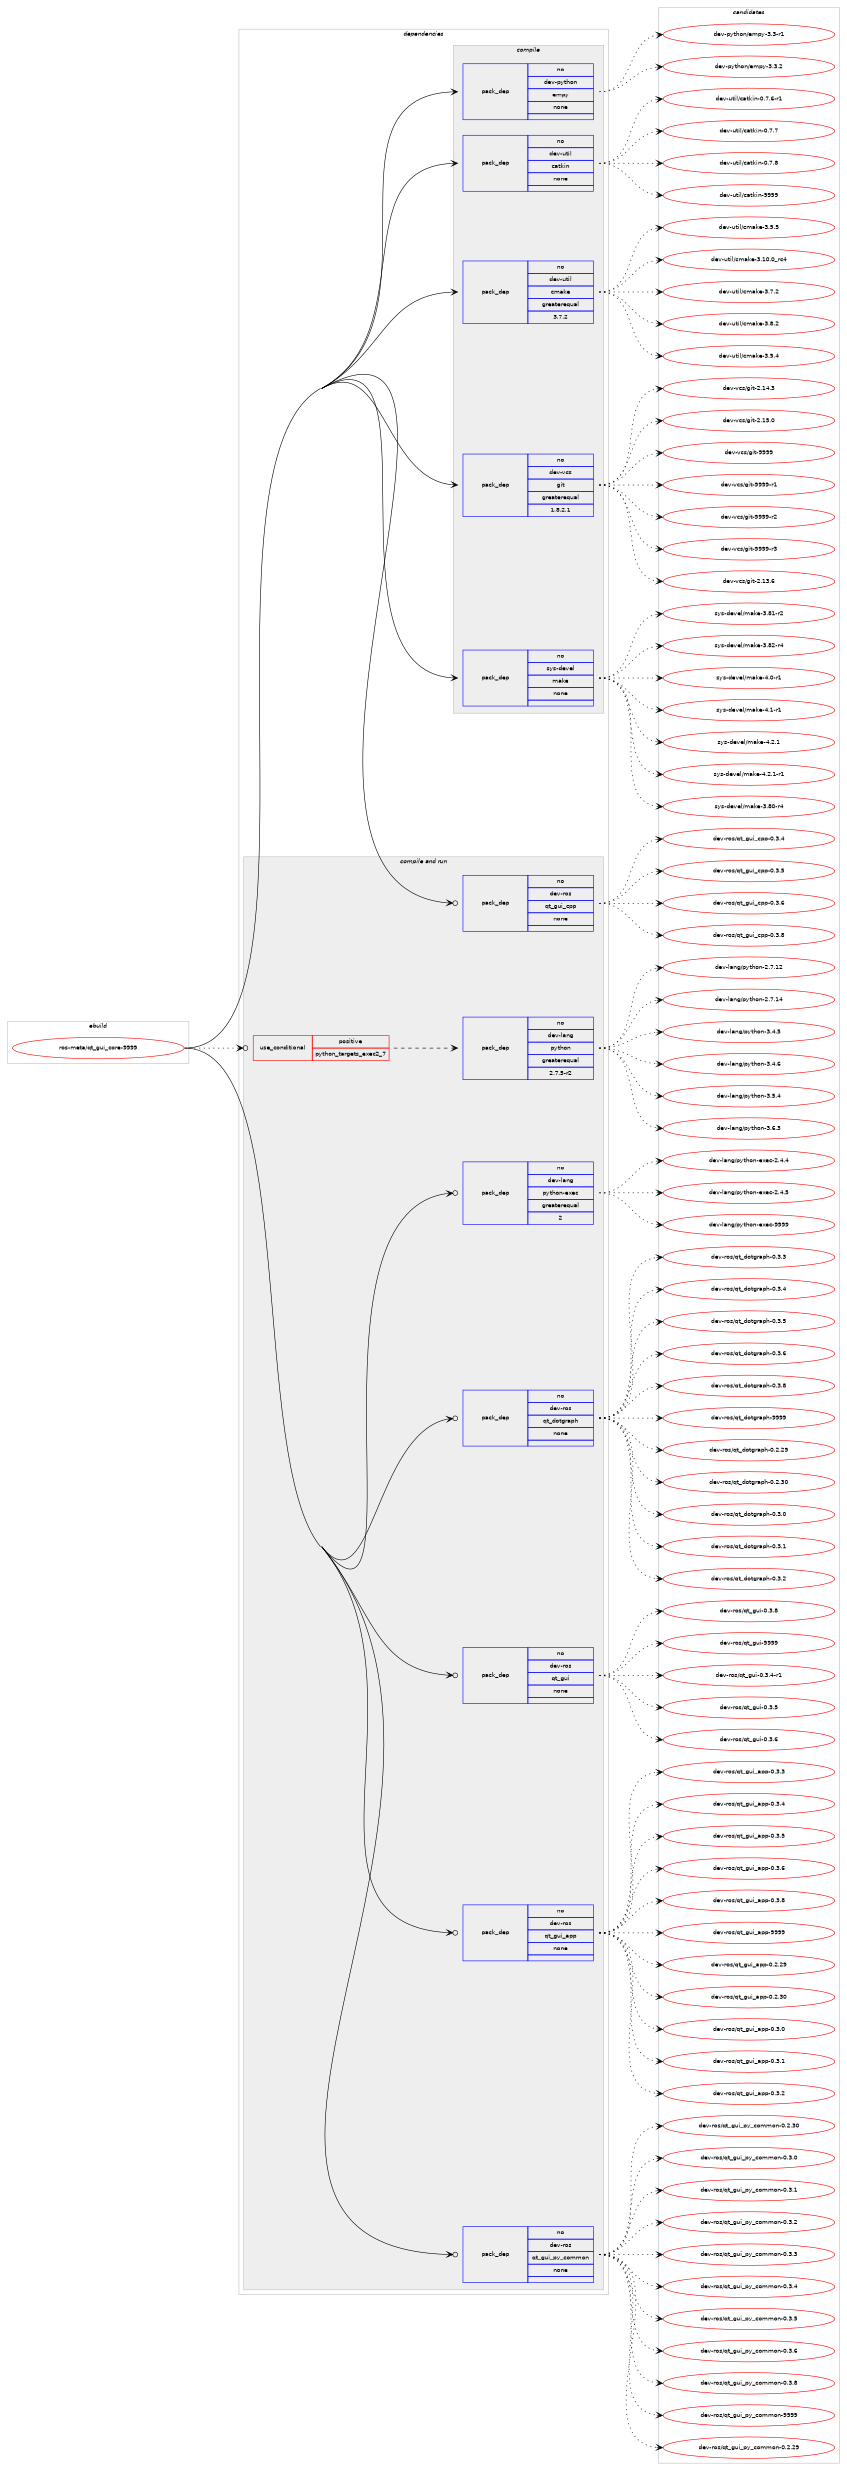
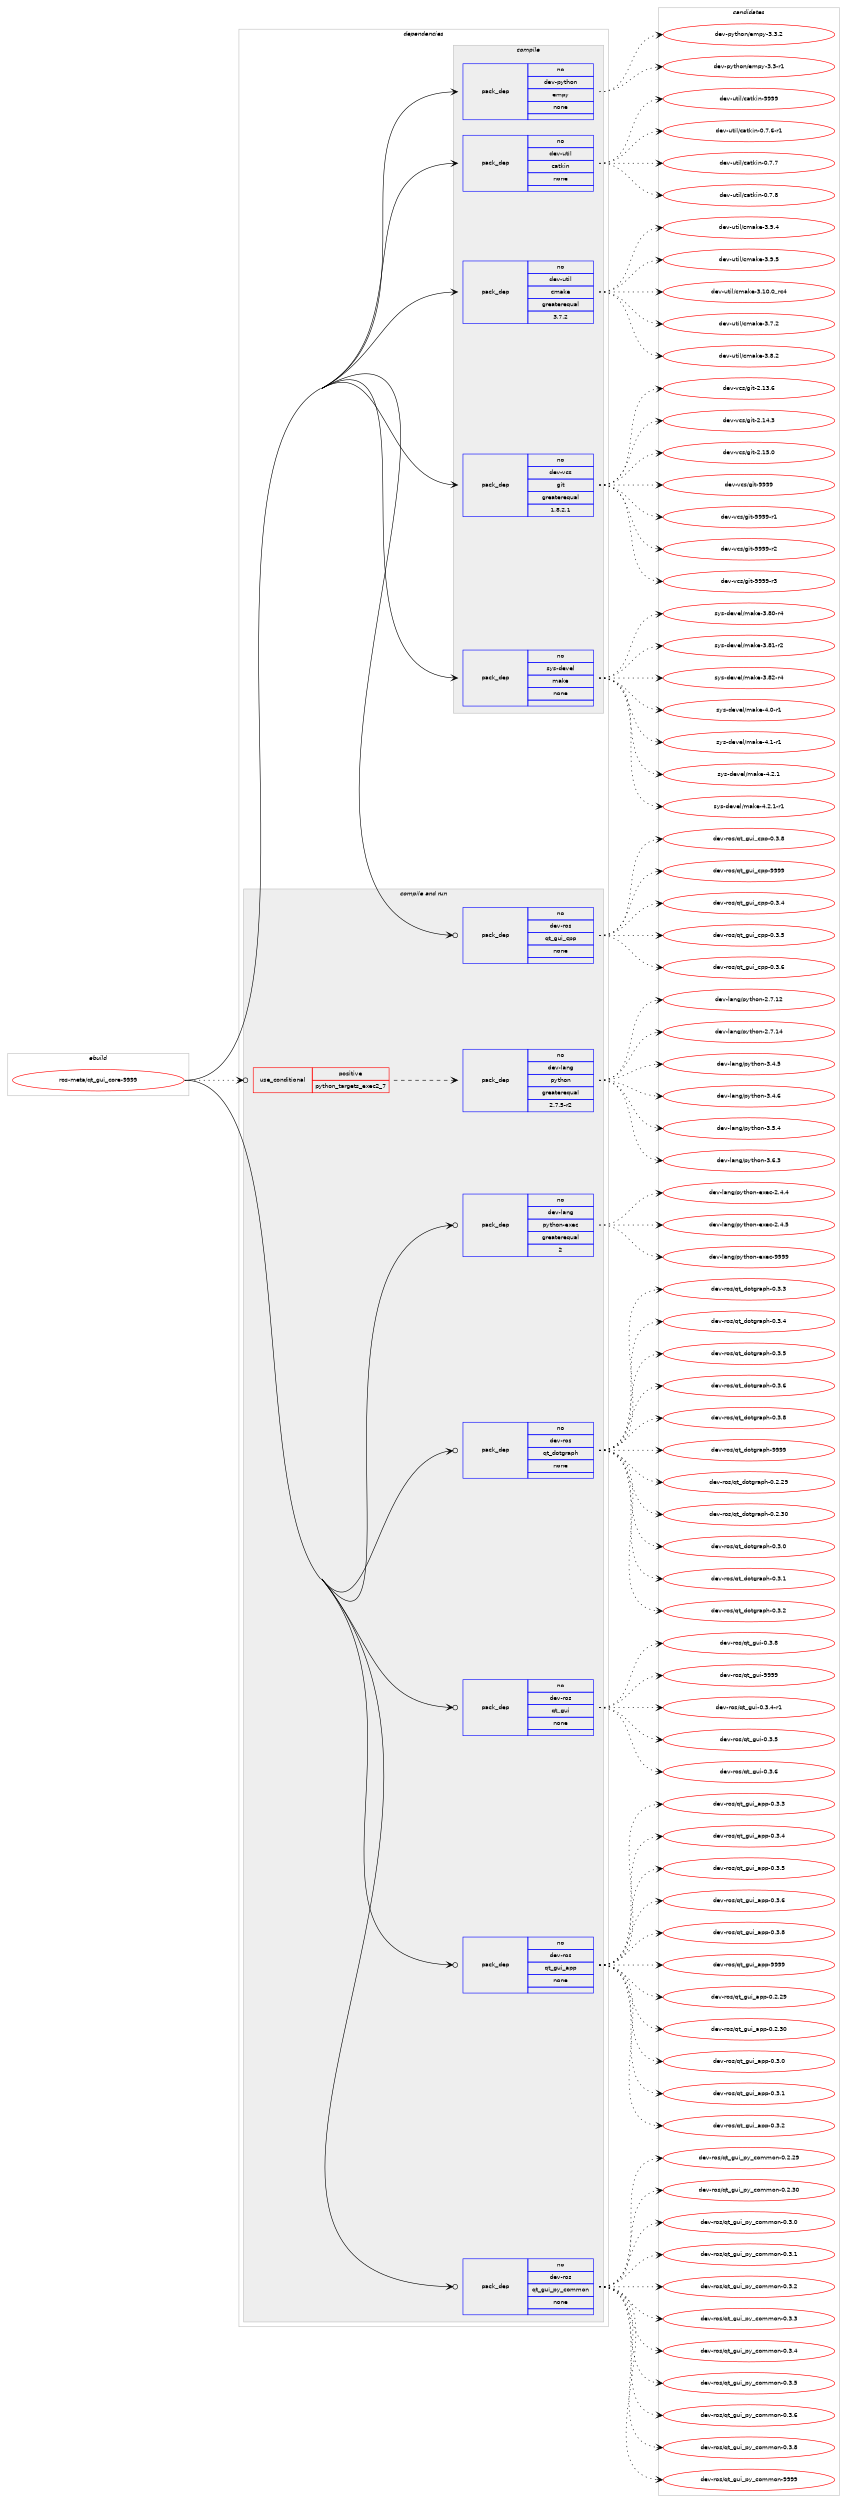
none -> (749, 871)
